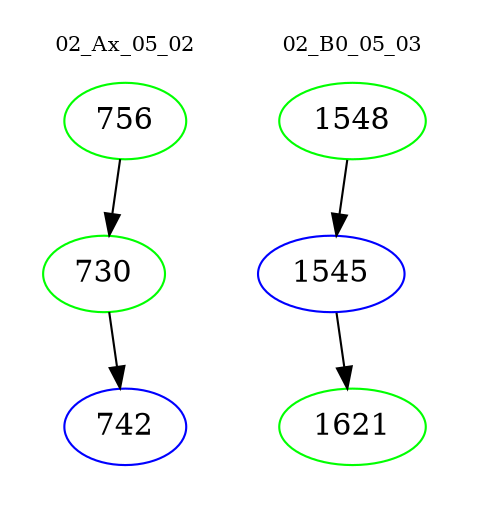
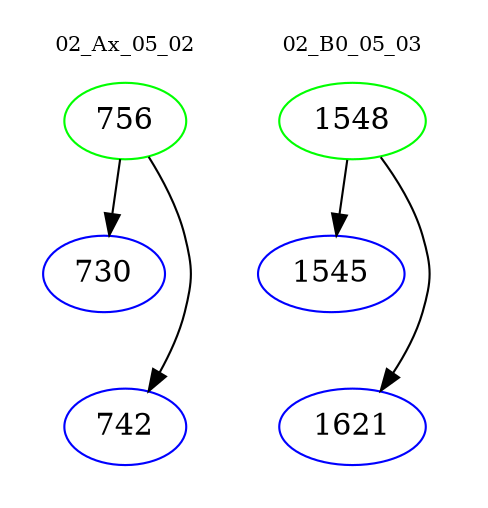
(104, 274) -> (104, 274)
(113, 339) -> (190, 263)
(340, 340) -> (429, 263)
(353, 427) -> (353, 427)
